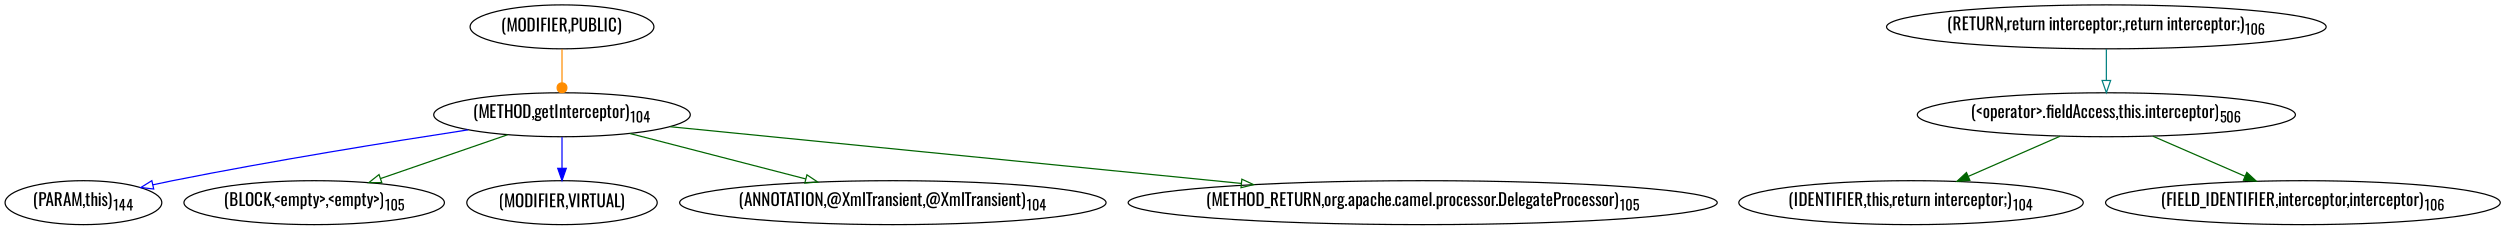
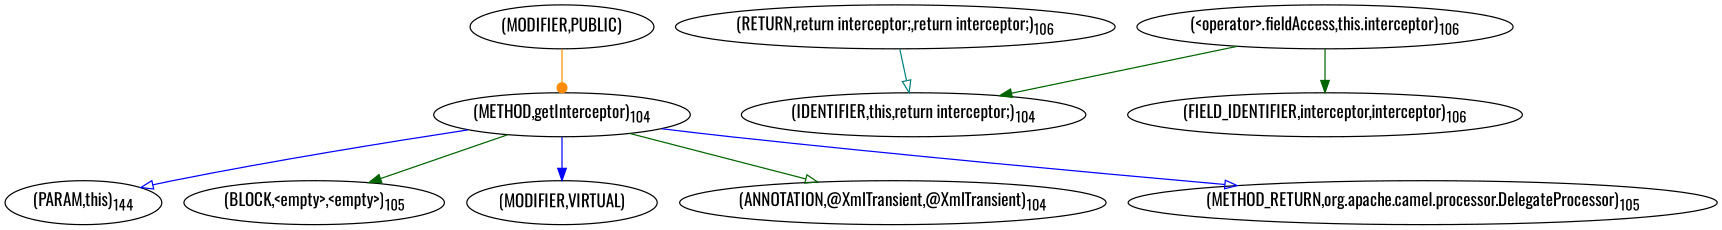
(2106, 65) -> (903, 65)
(2231, 113) -> (1450, 25)
(956, 155) -> (943, 158)
(444, 157) -> (444, 157)
